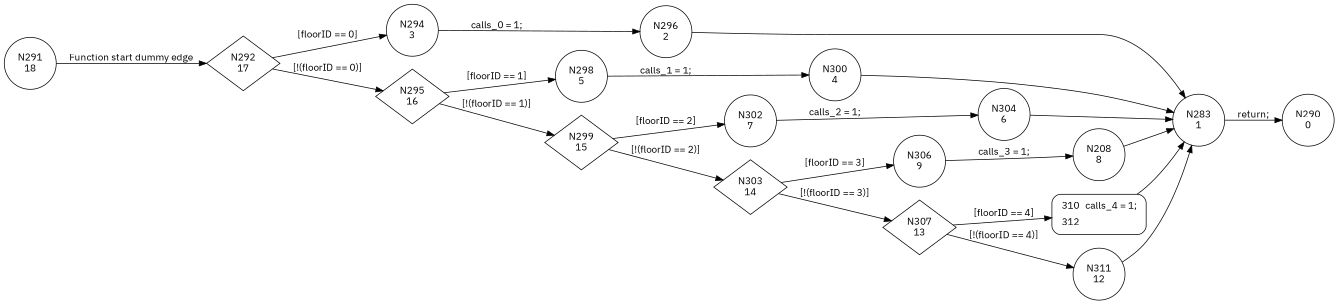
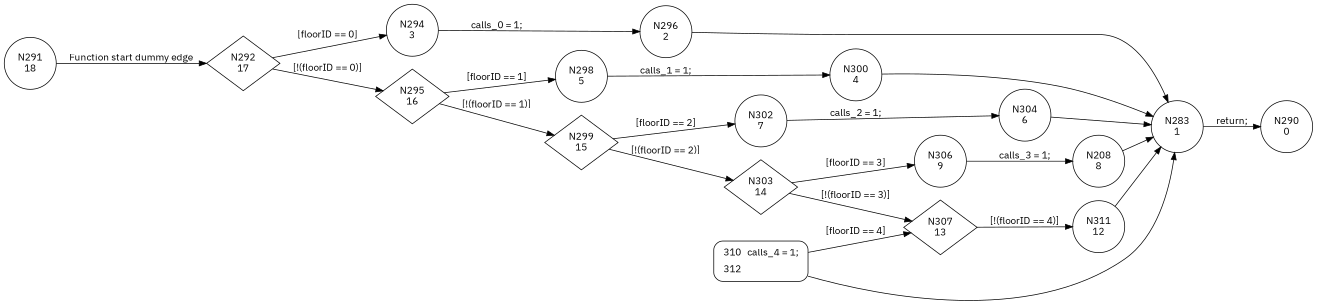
(999, 222) -> (856, 243)
